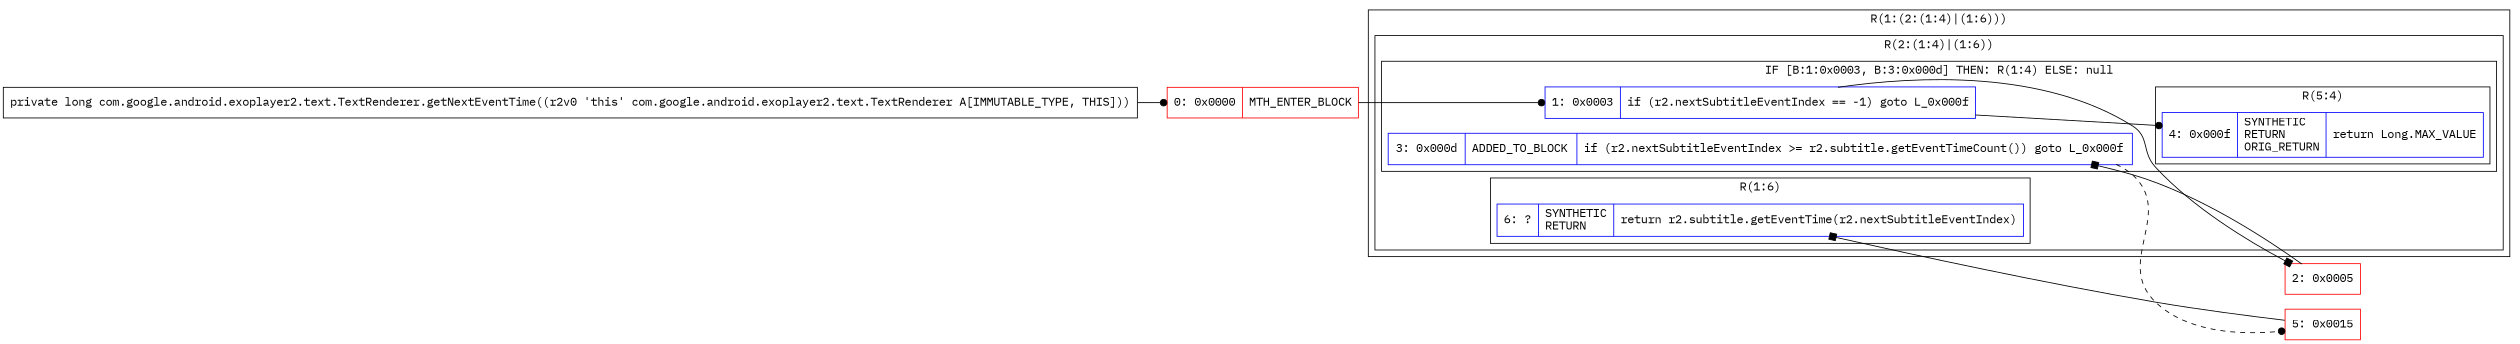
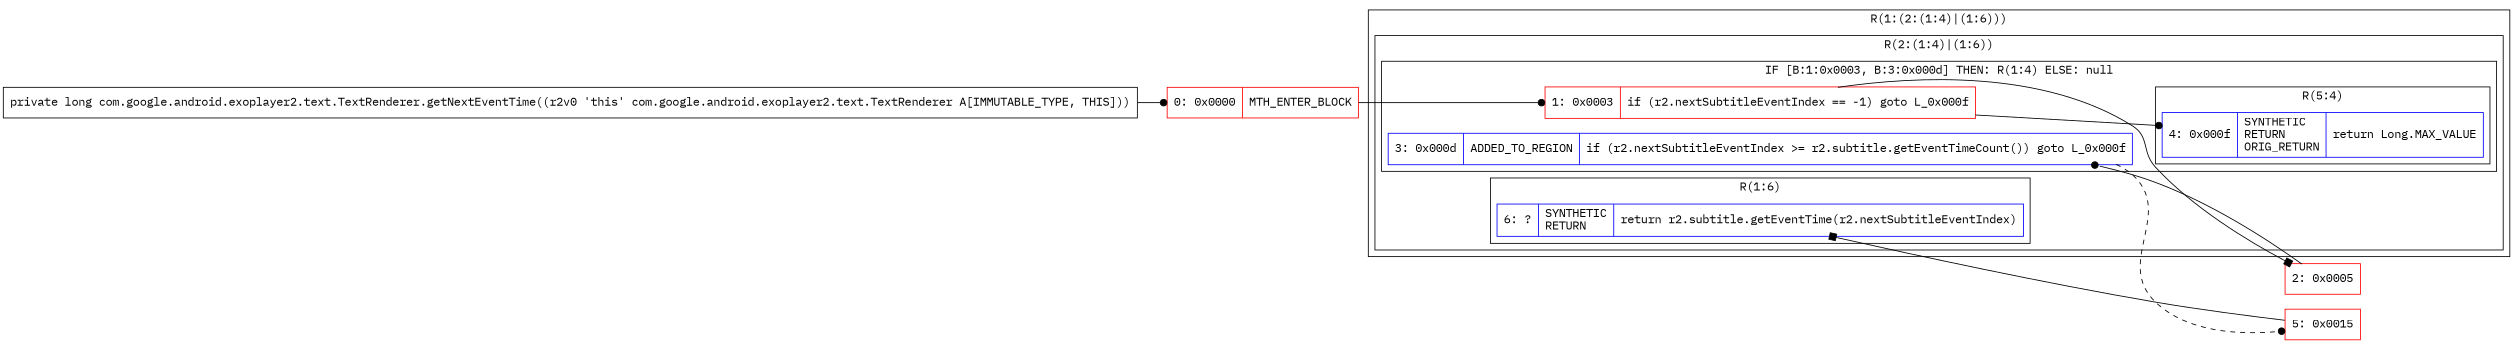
(1760, 103) -> (1760, 103)
(1520, 149) -> (1521, 149)
(2206, 205) -> (2206, 205)
